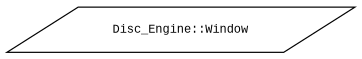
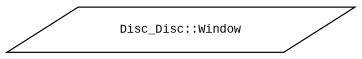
(181, 30) -> (181, 30)
